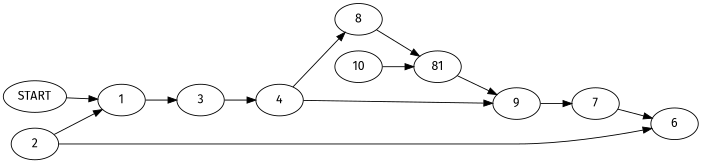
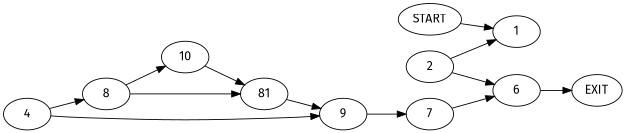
none -> (142, 77)
none -> (597, 90)
(201, 100) -> none
